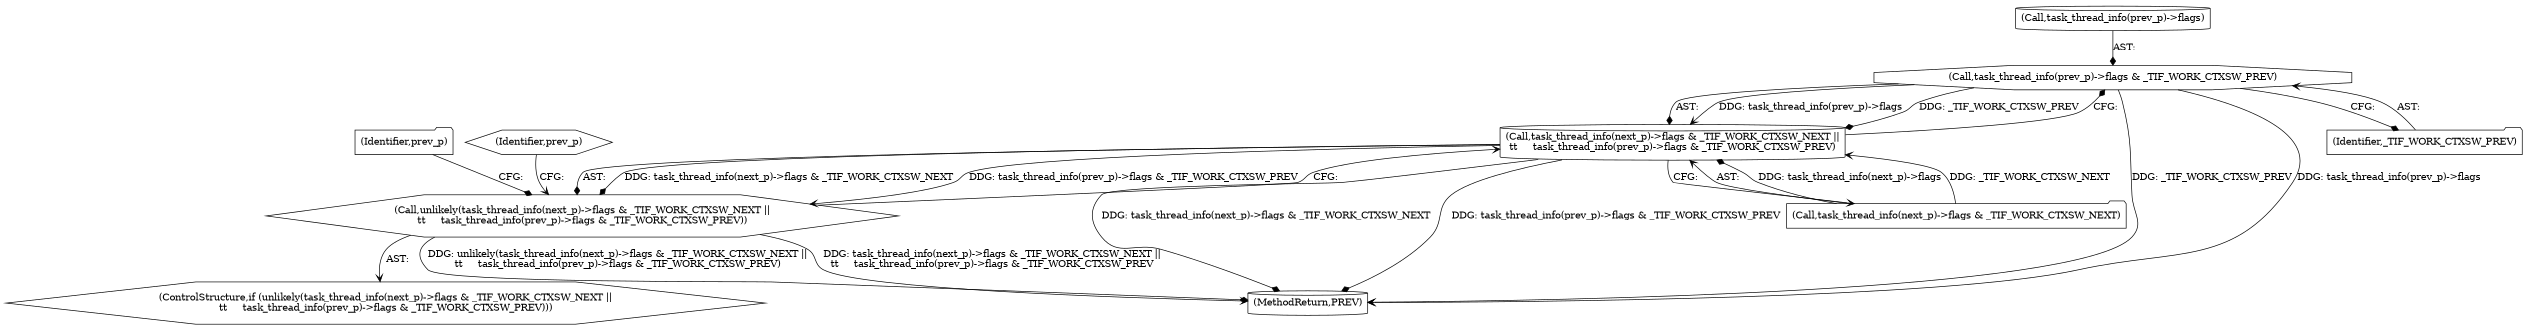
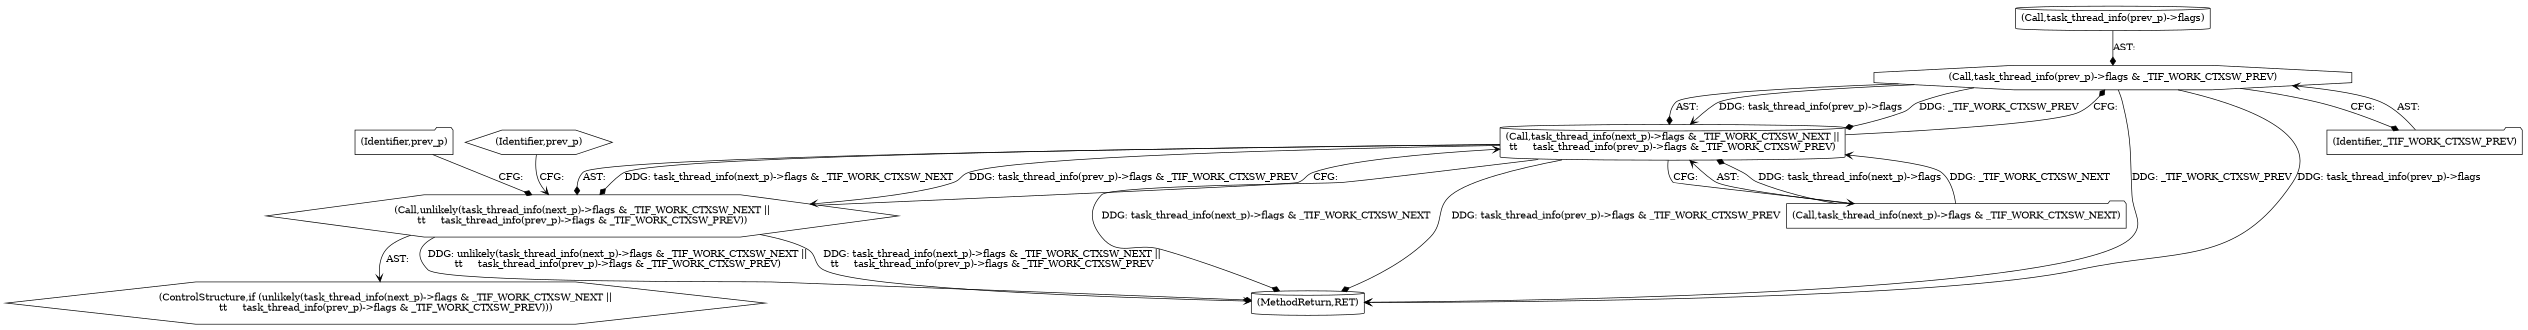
(1308, 303) -> (1308, 303)
